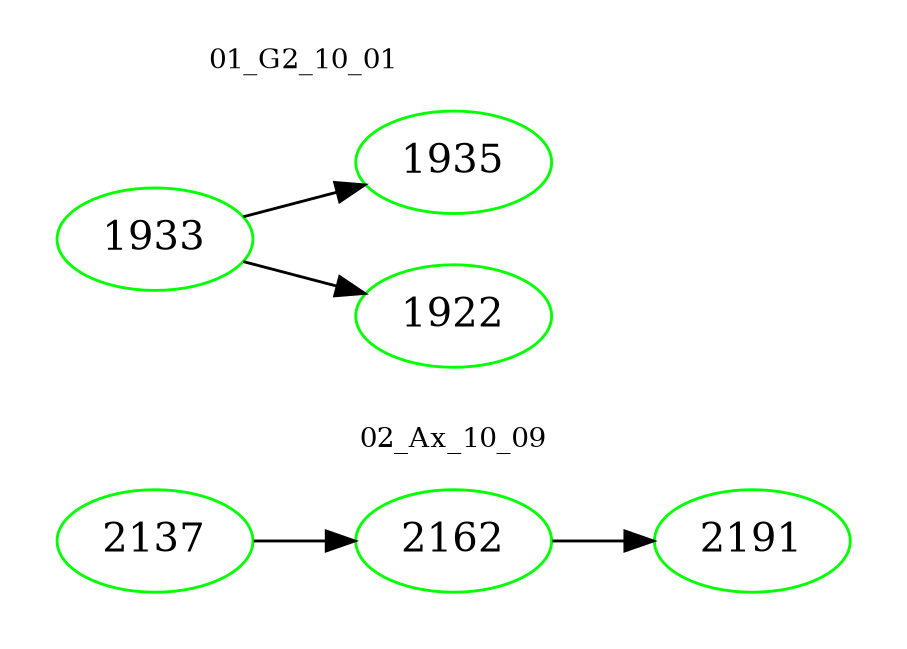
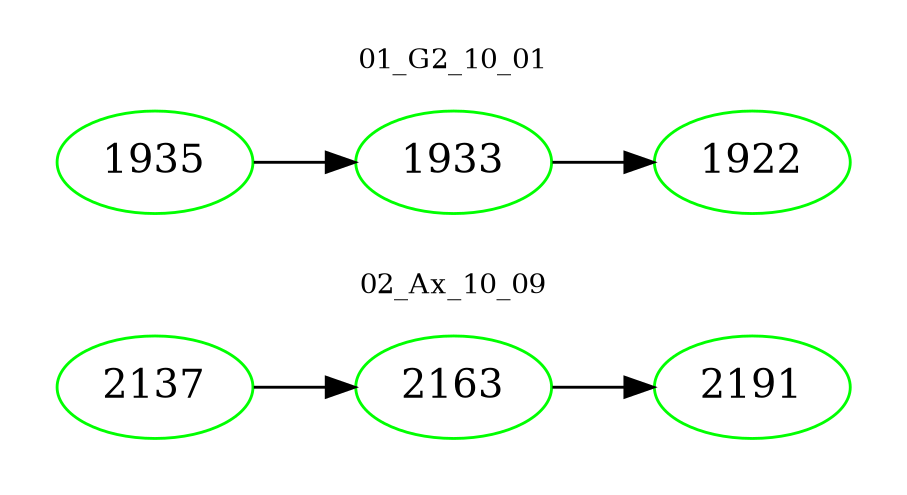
(290, 204) -> (290, 162)
(454, 541) -> (454, 387)
